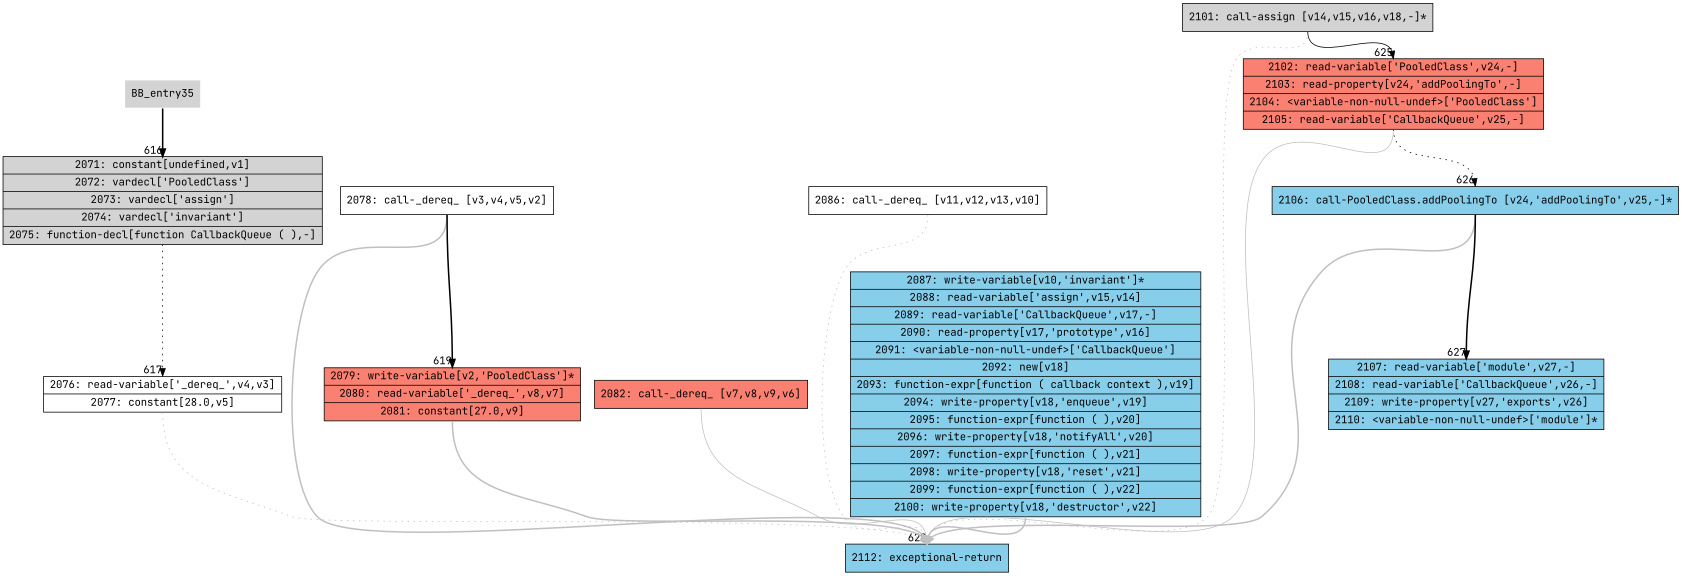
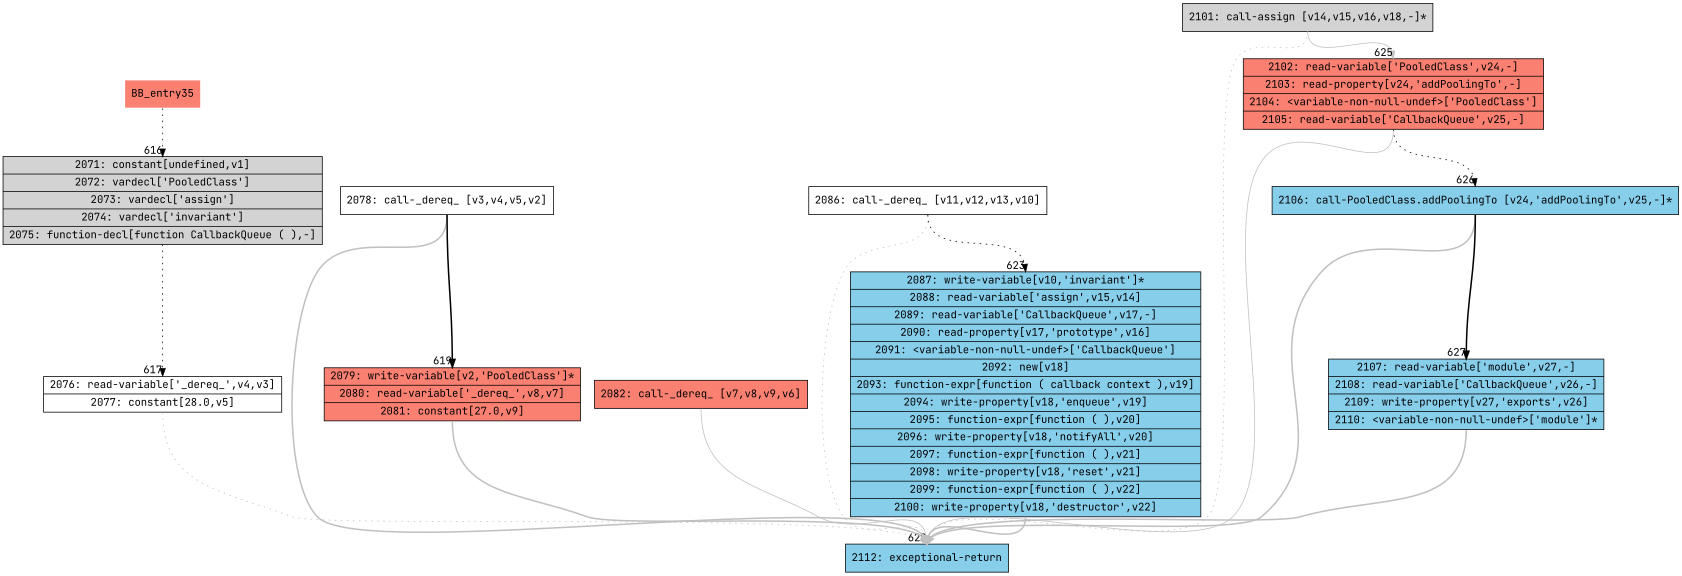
(1347, 46) -> (1347, 46)
(163, 94) -> (163, 94)
(163, 129) -> (163, 129)
none -> (973, 243)
none -> (1189, 520)
